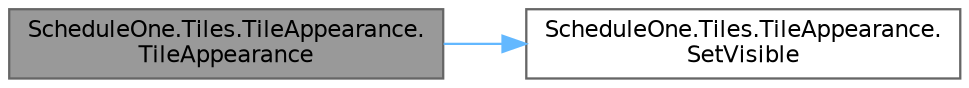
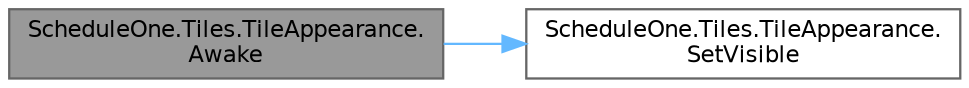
(226, 44) -> (226, 44)
